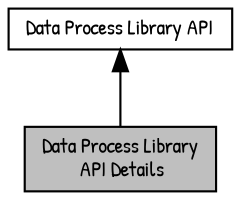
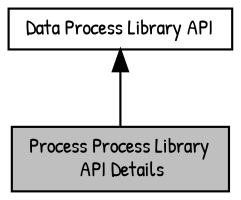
(120, 159) -> (120, 159)
